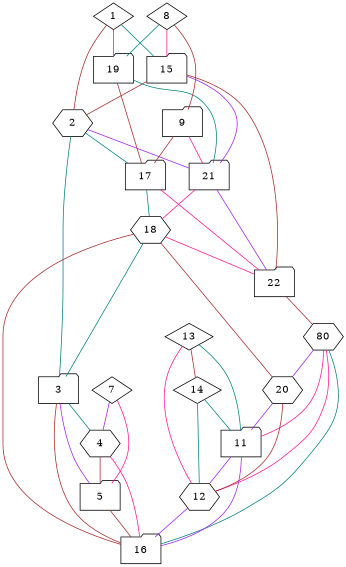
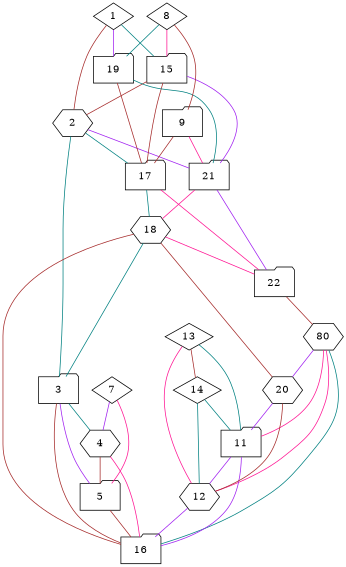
(267, 153) -> (153, 123)
